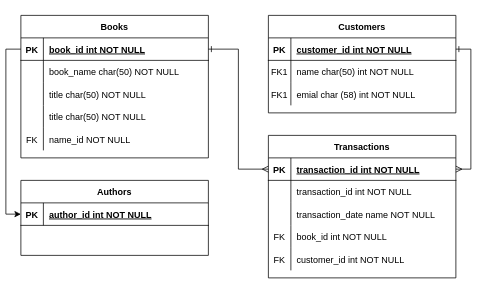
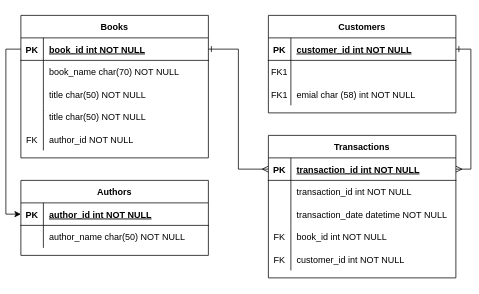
(113, 72) -> (113, 72)
(373, 72) -> none
(86, 140) -> (91, 140)
(367, 215) -> (376, 215)
none -> (126, 237)
